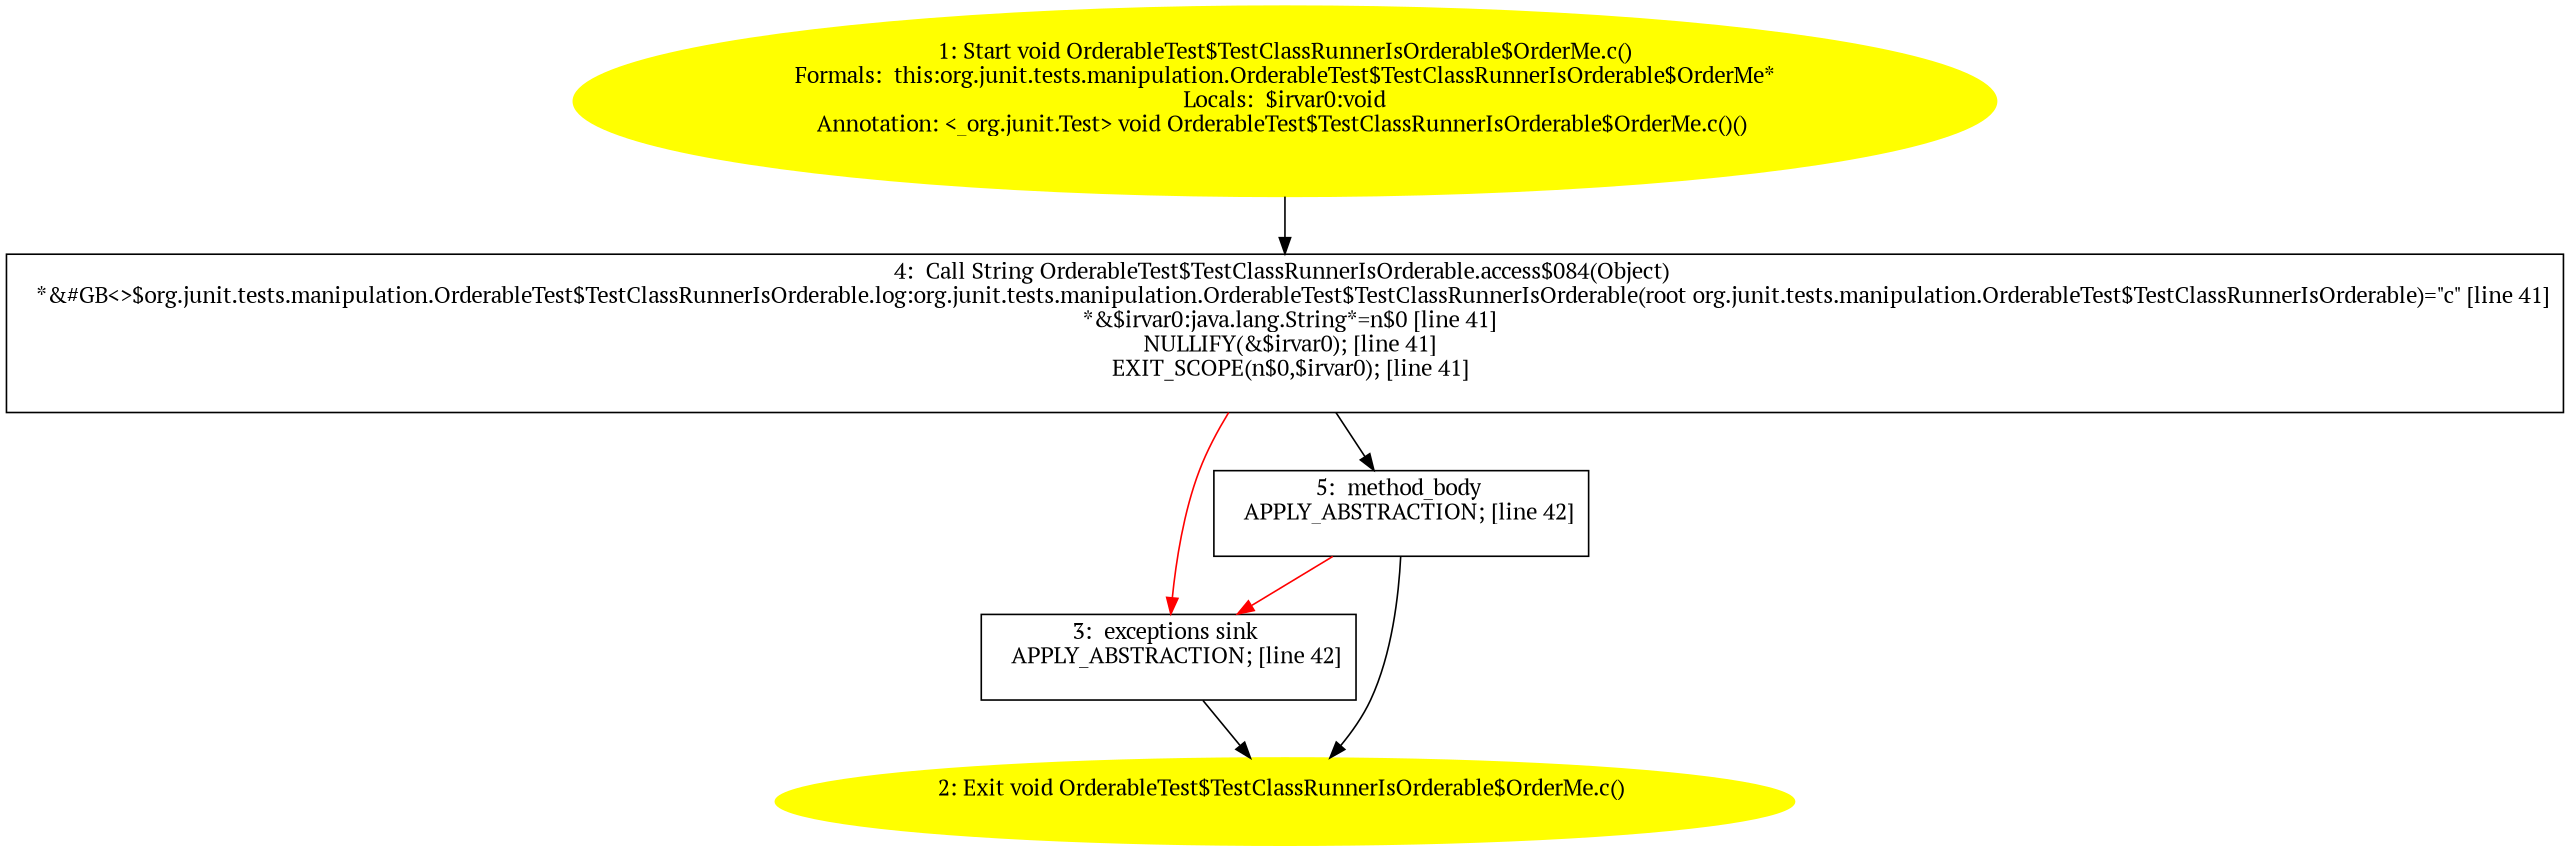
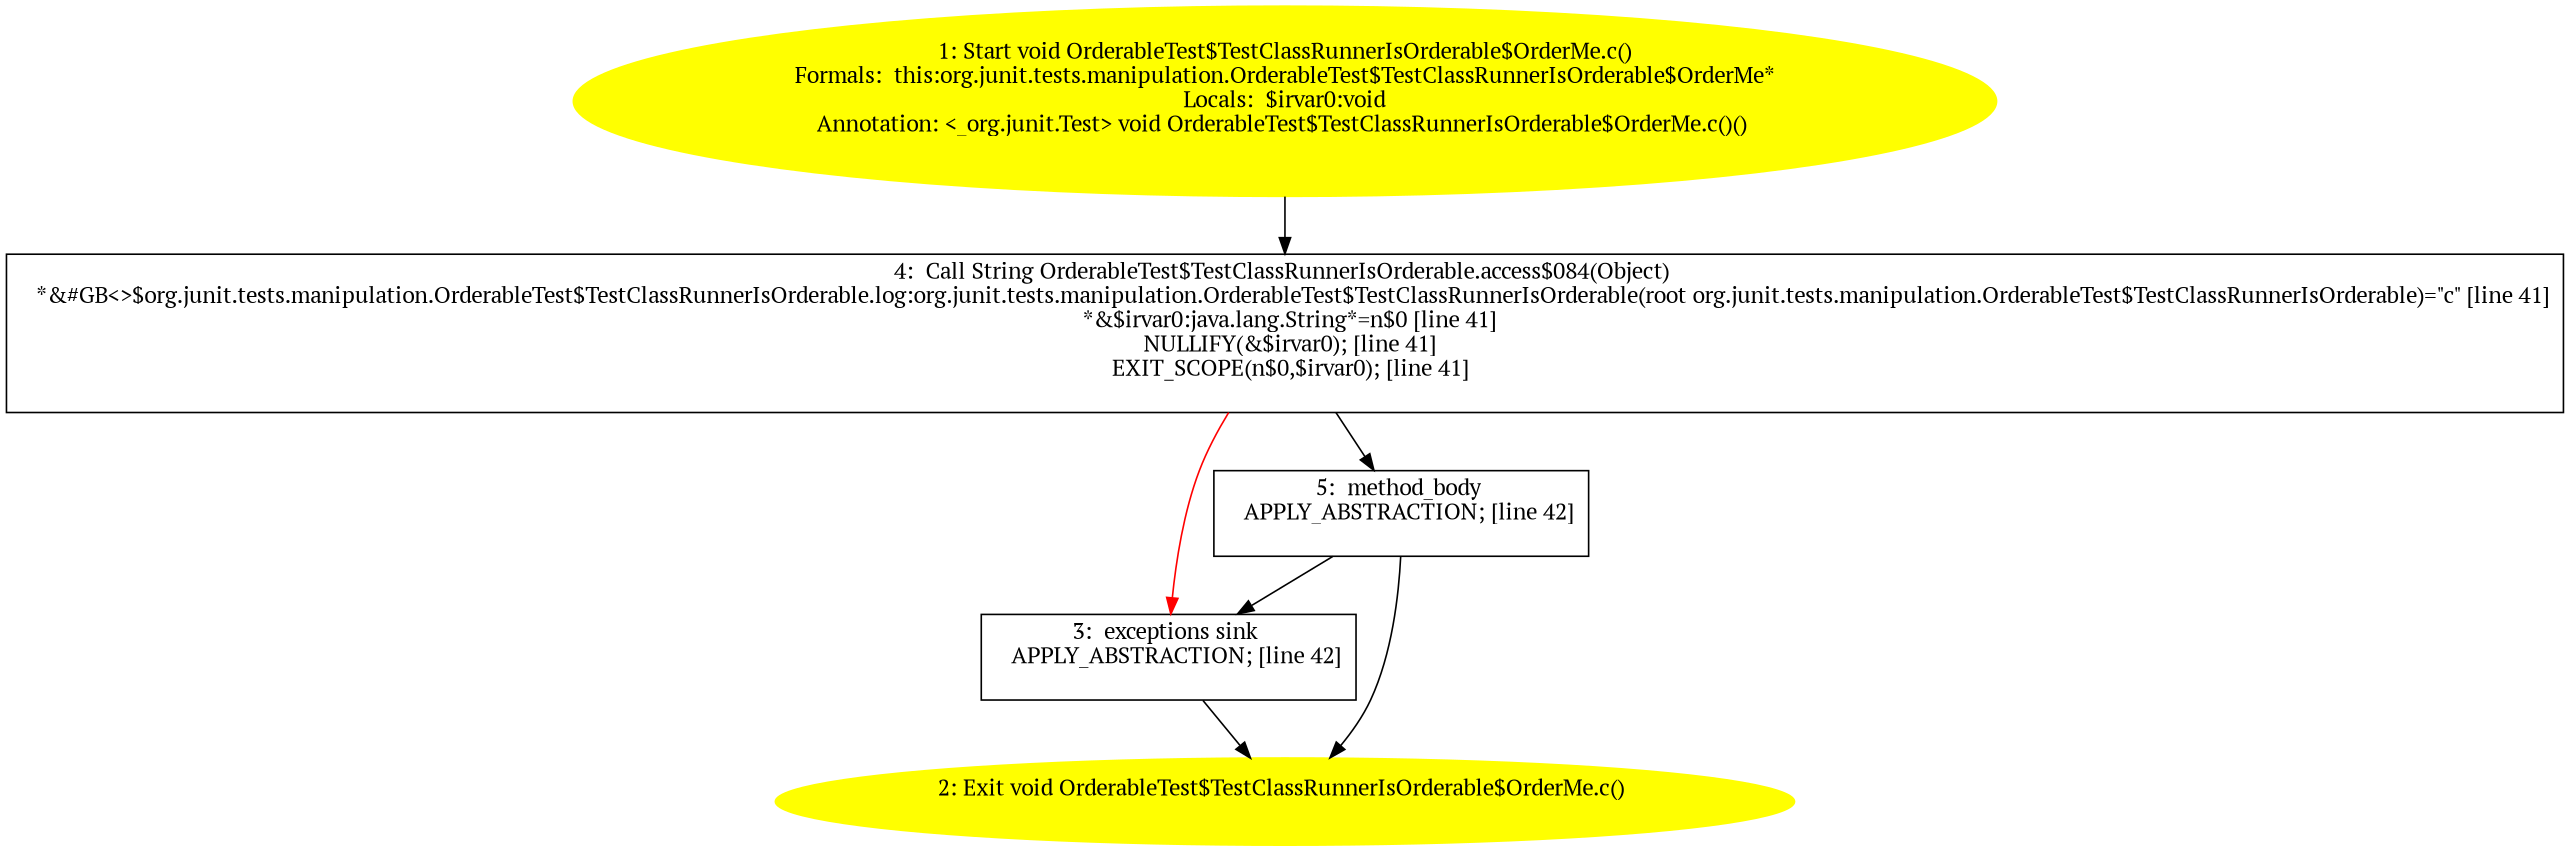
(1292, 581) -> (1292, 581)
